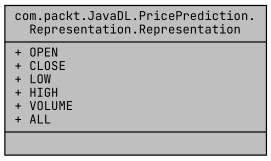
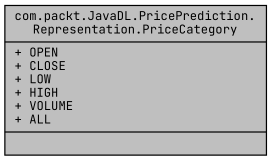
(136, 30) -> (136, 30)
